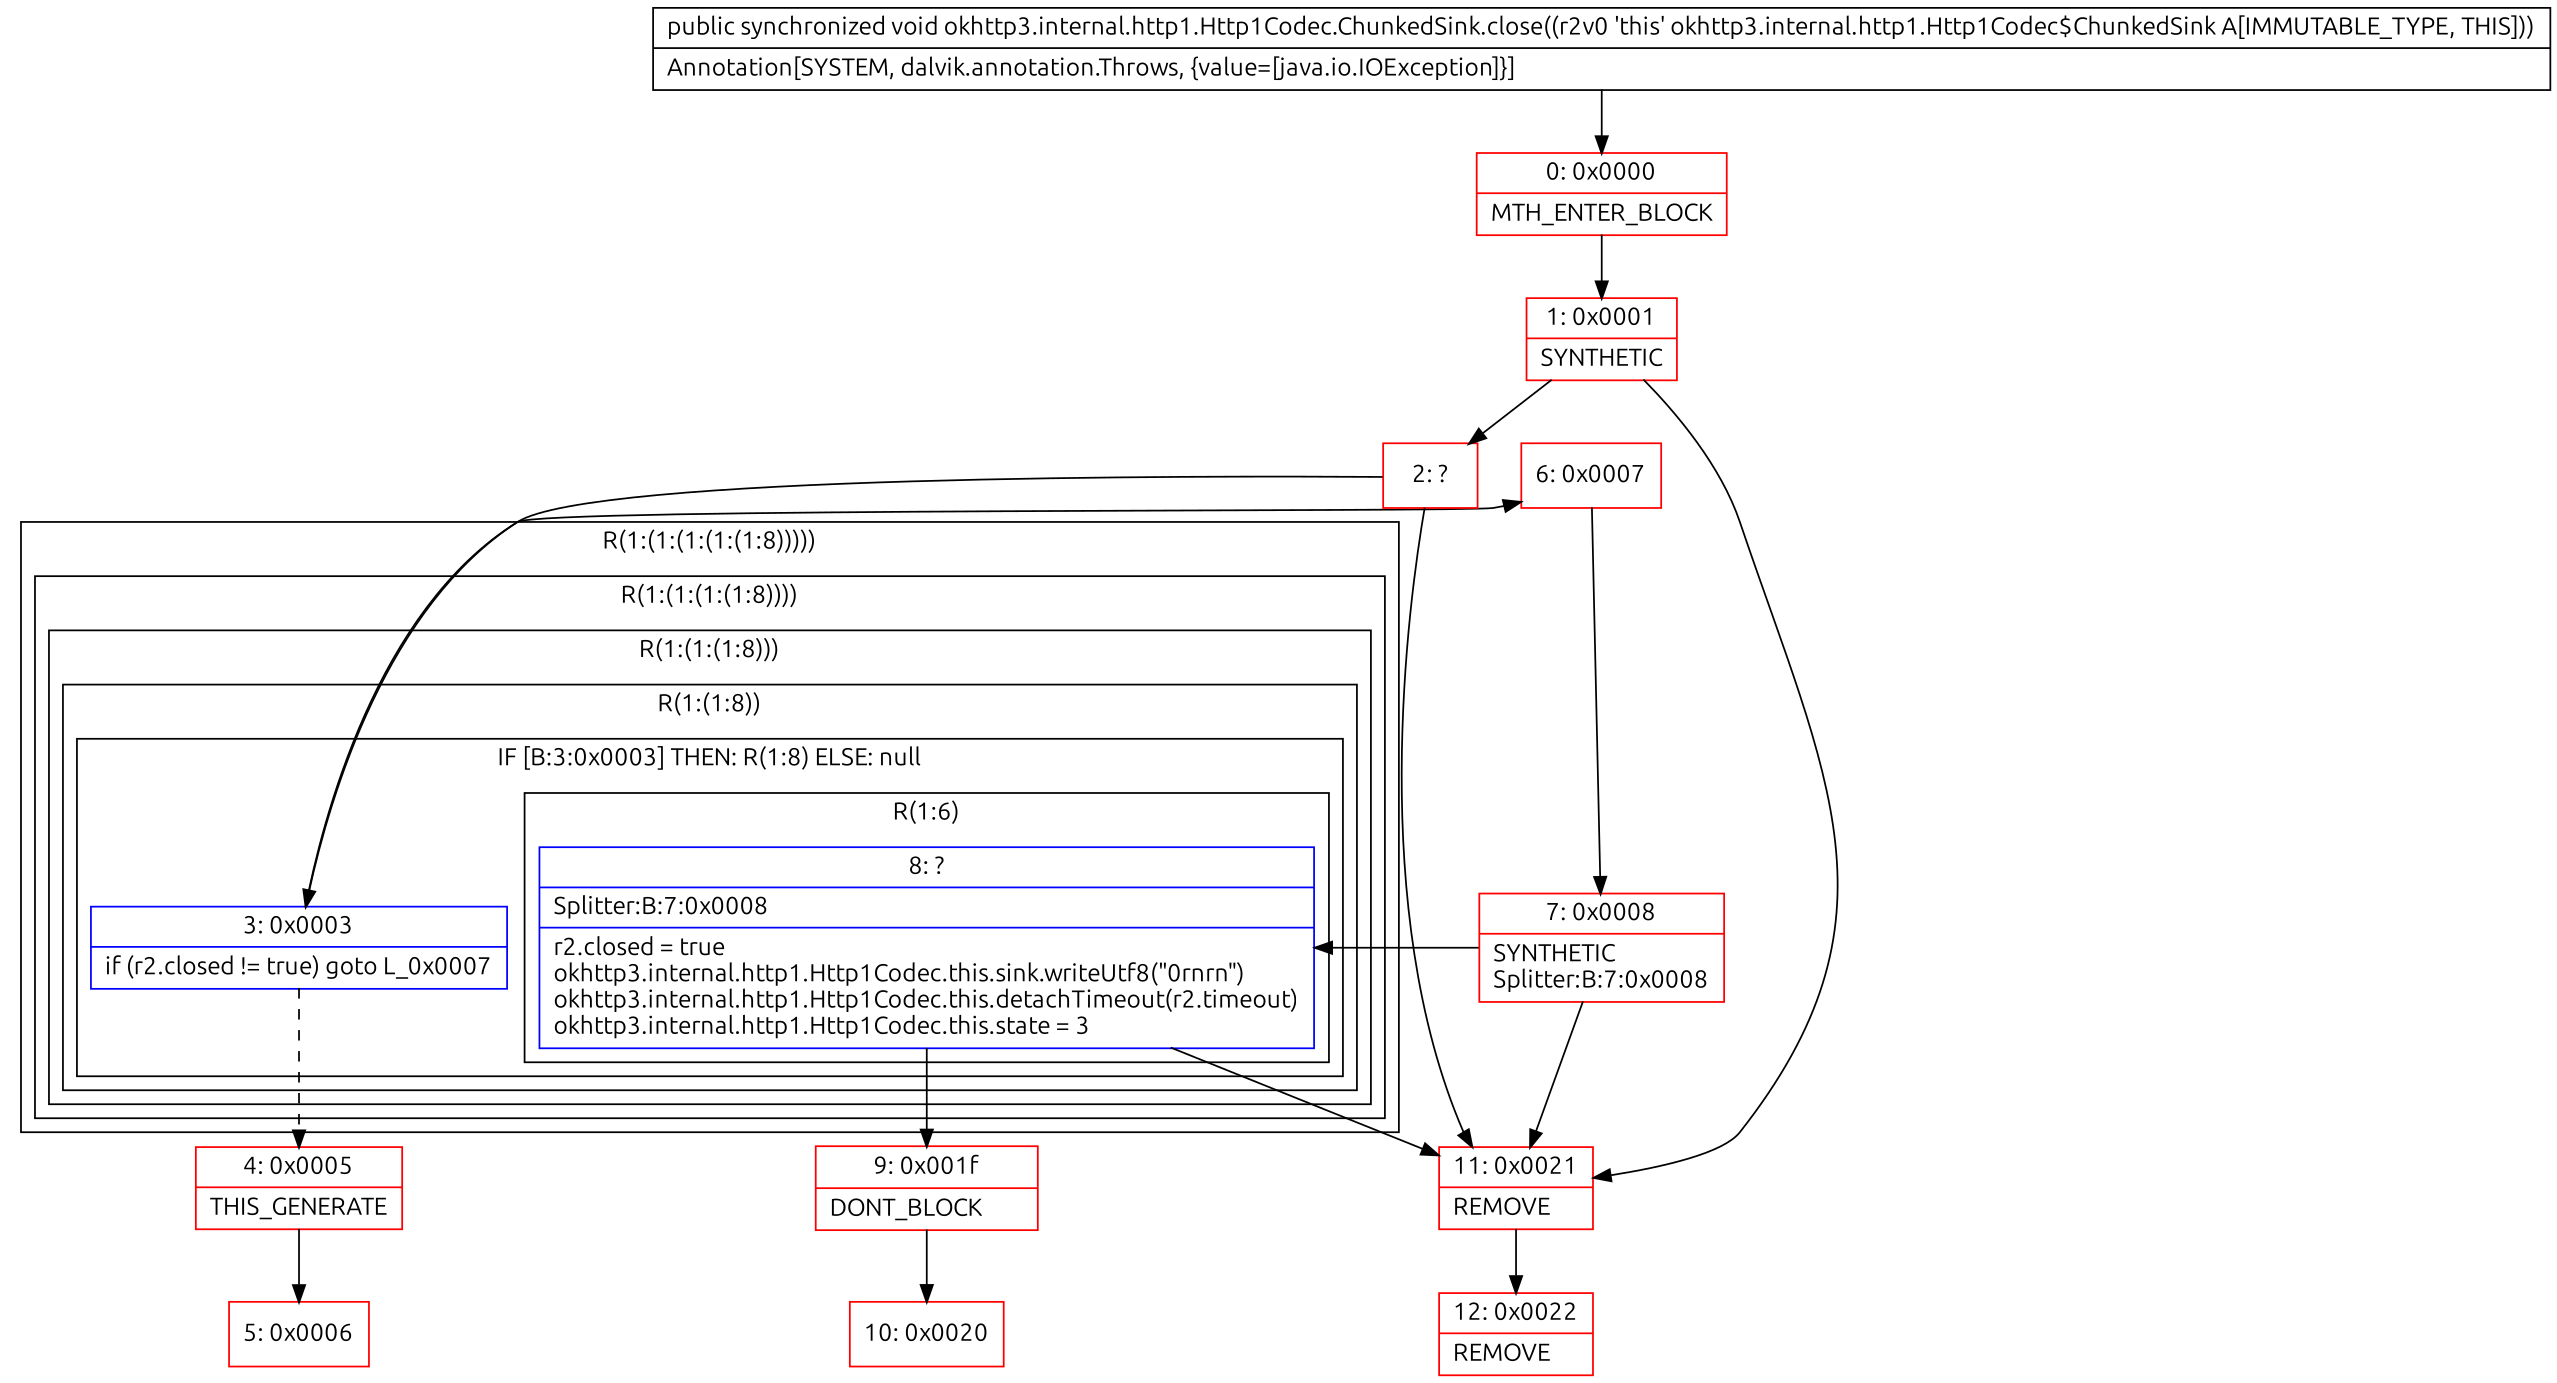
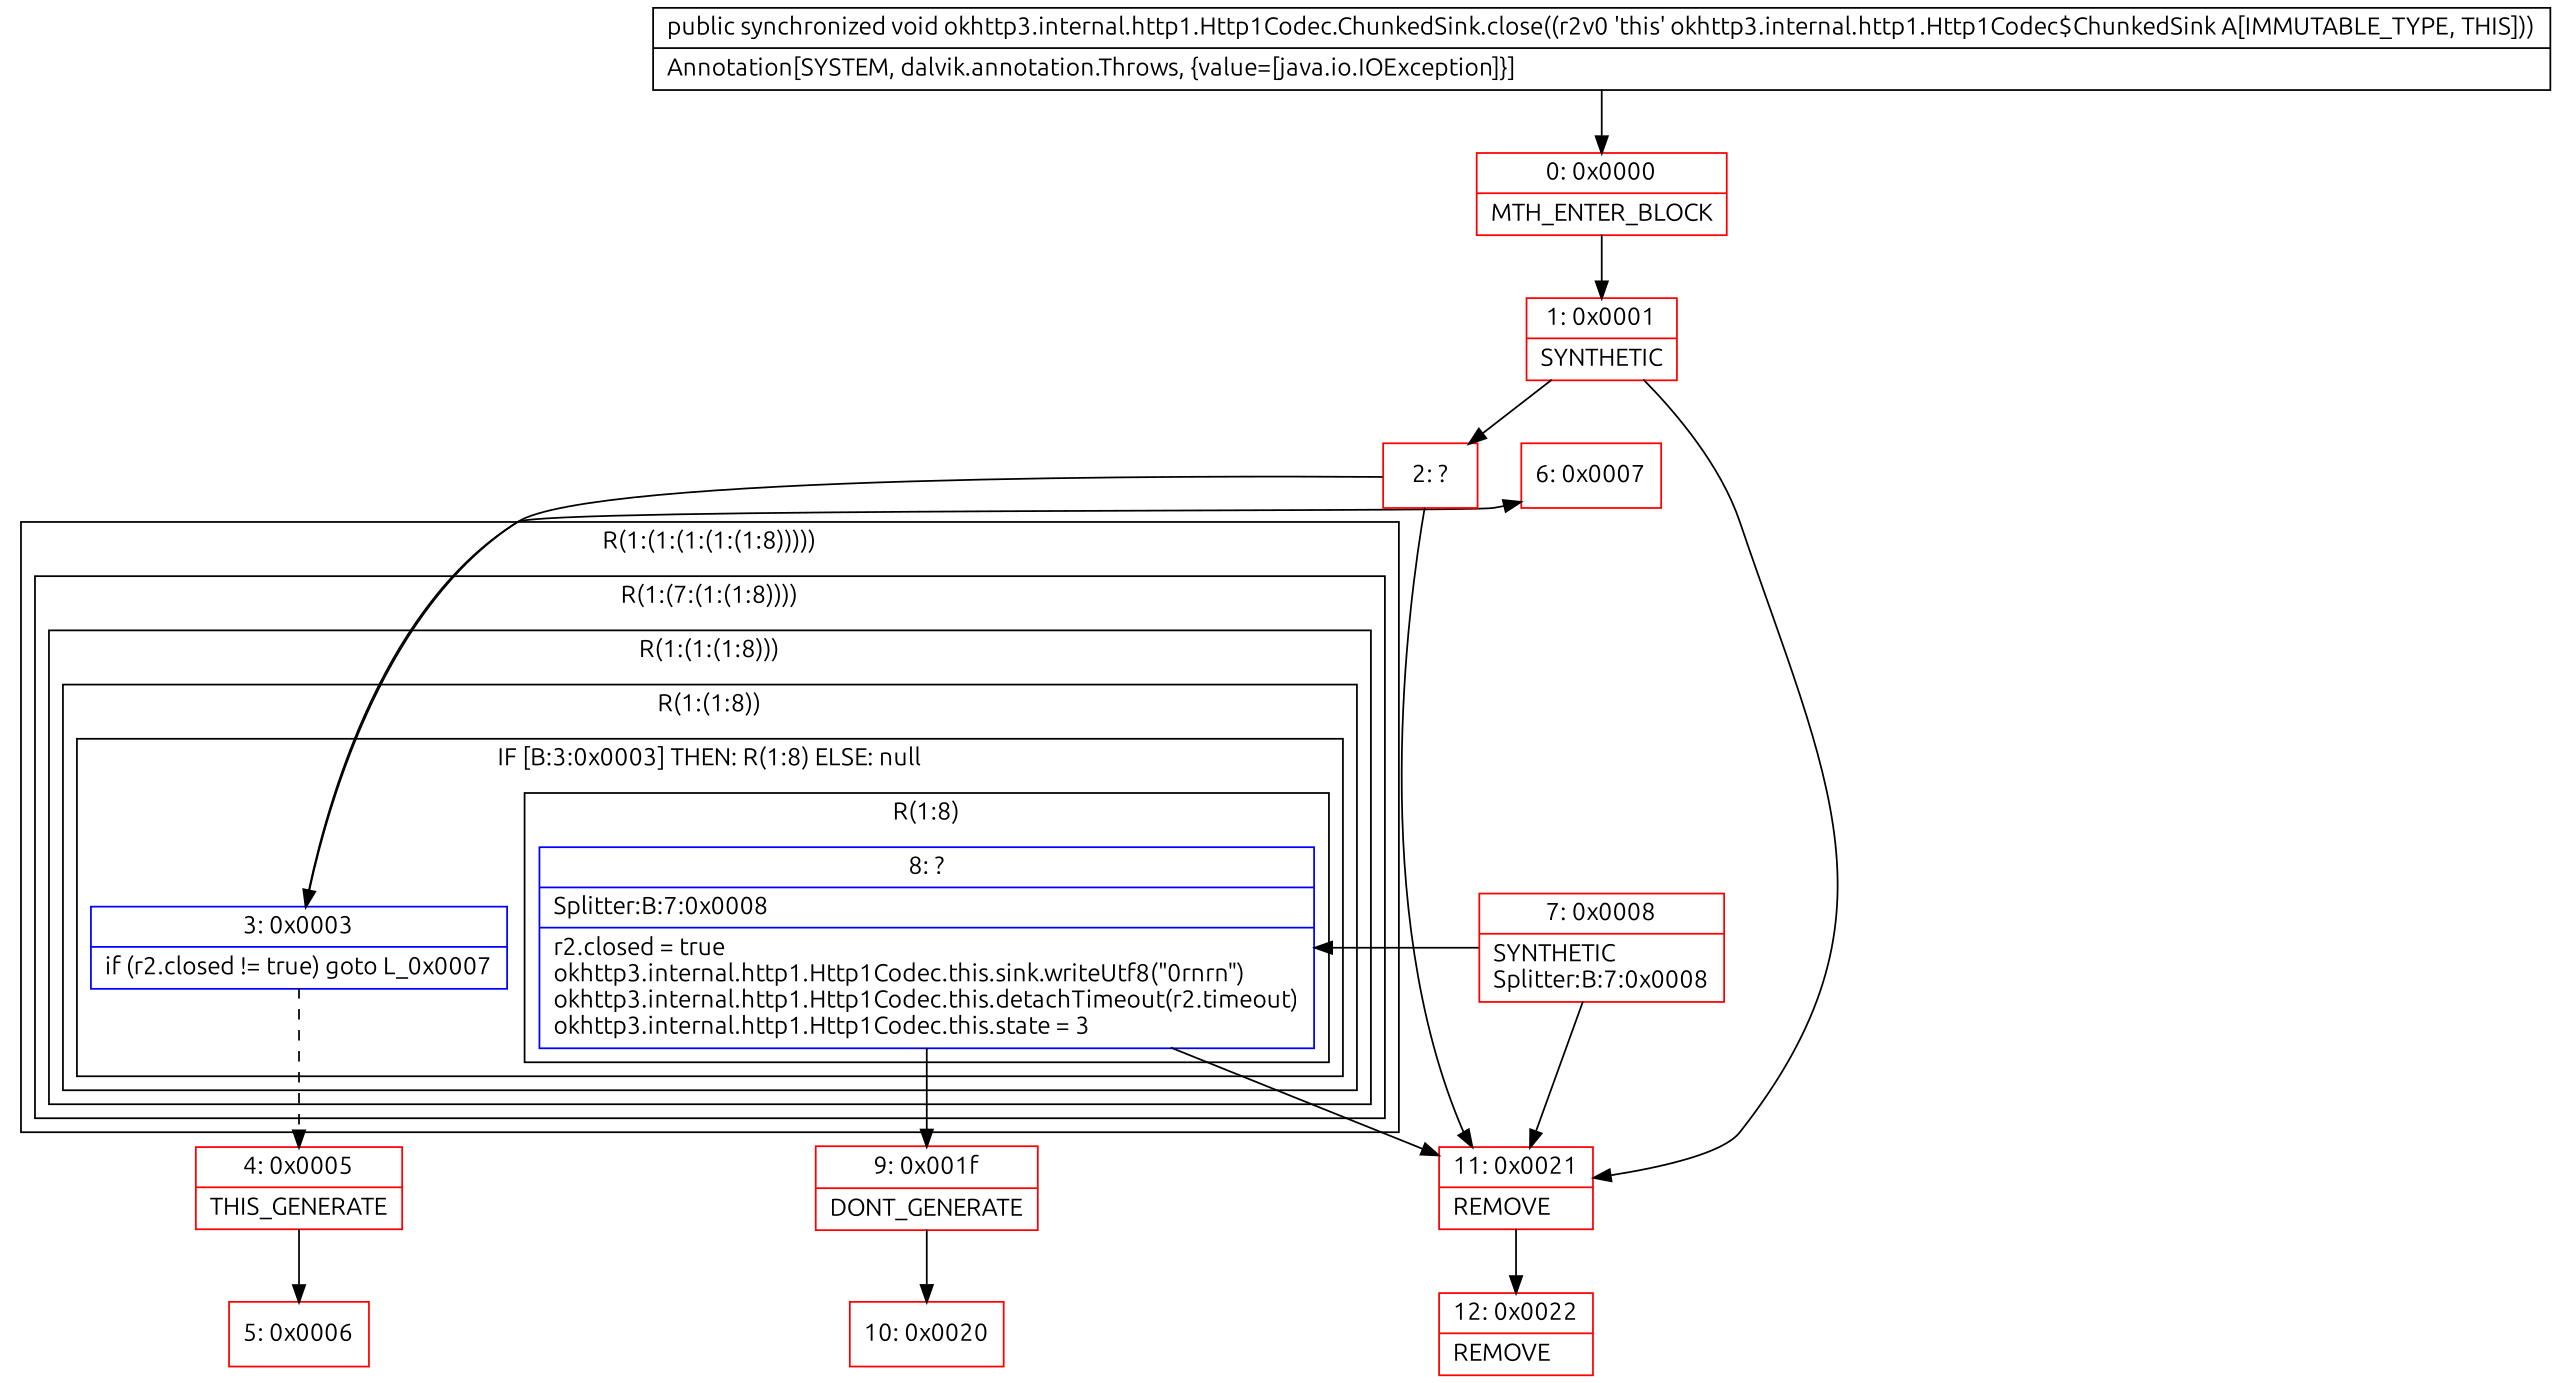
(710, 596) -> (710, 596)
(1596, 692) -> none
(927, 813) -> (927, 813)
(907, 1208) -> (927, 1208)
